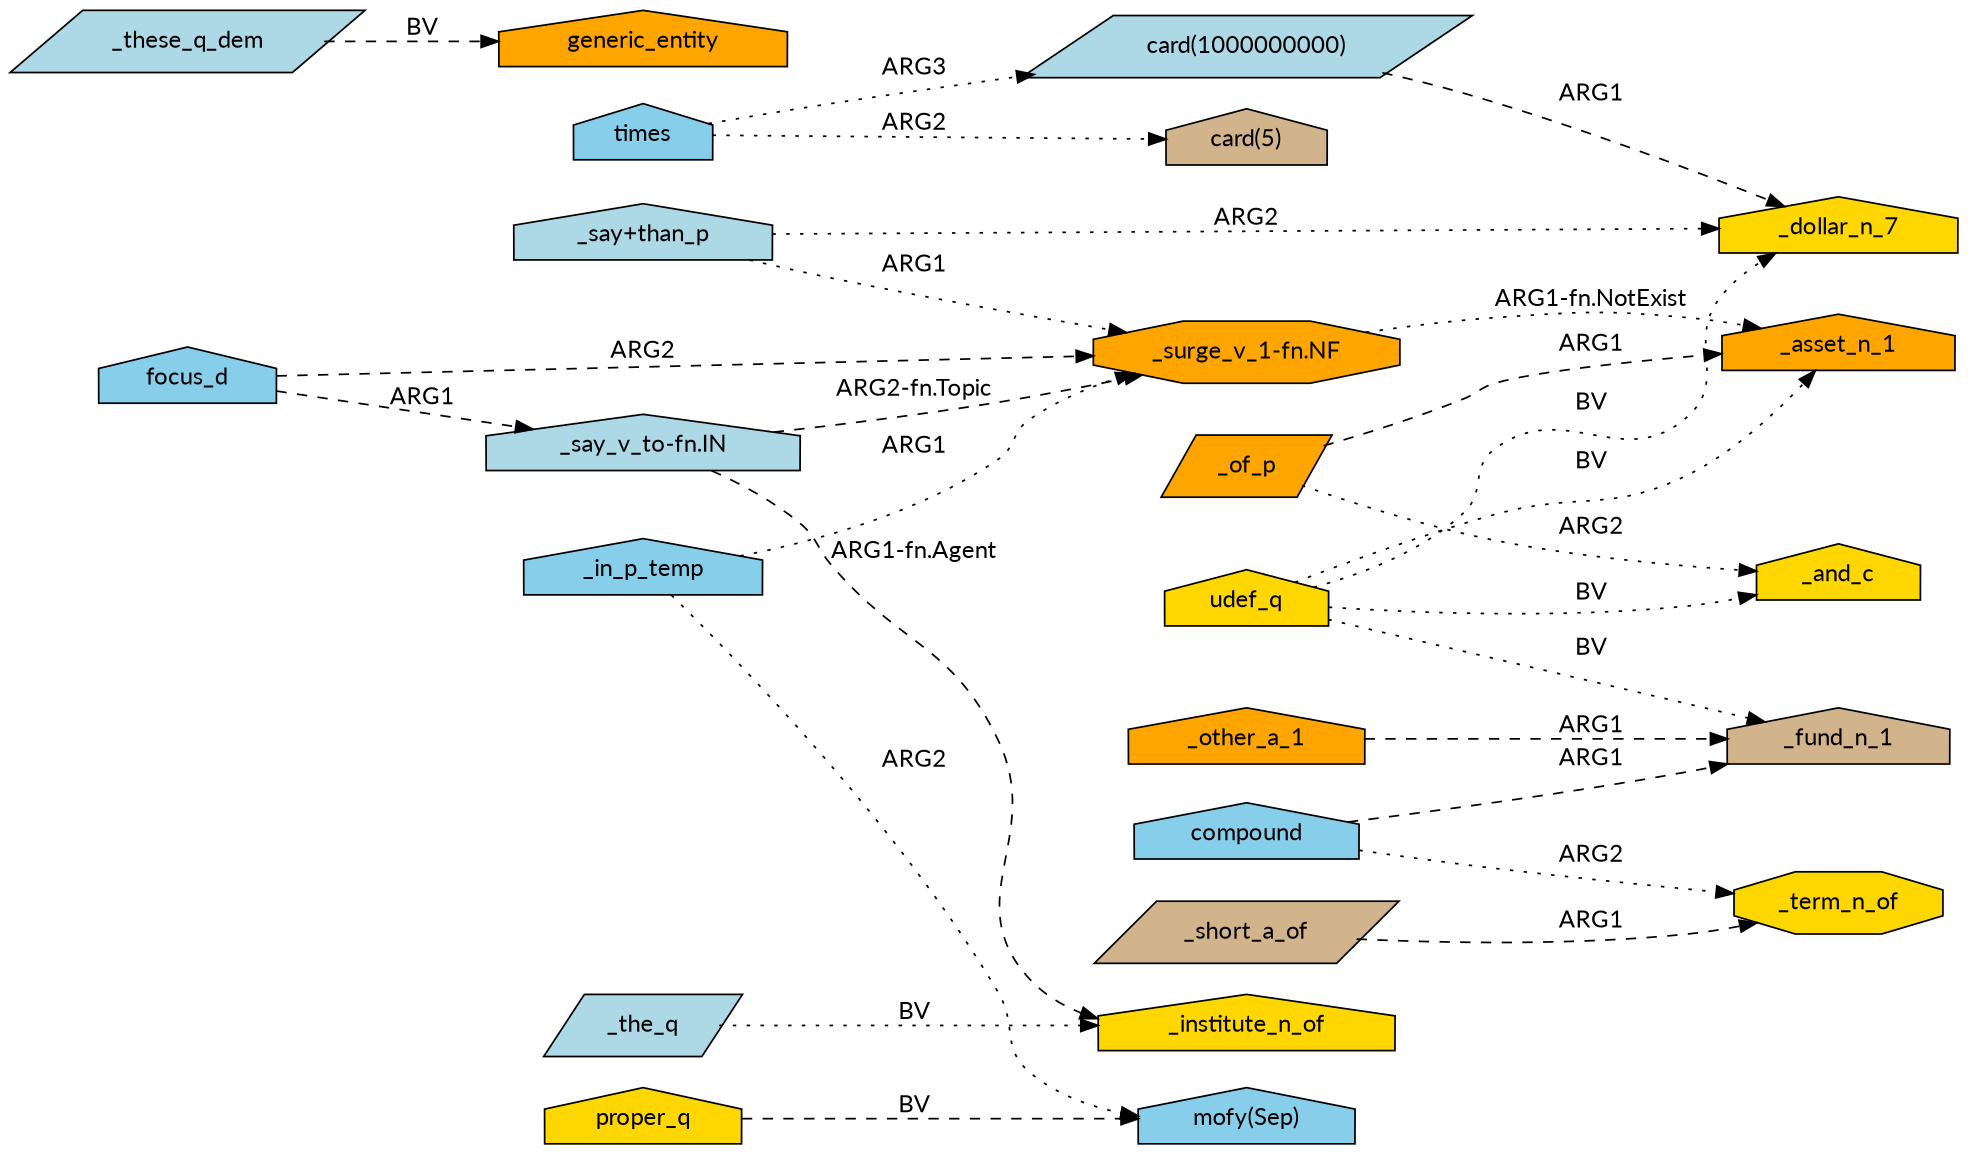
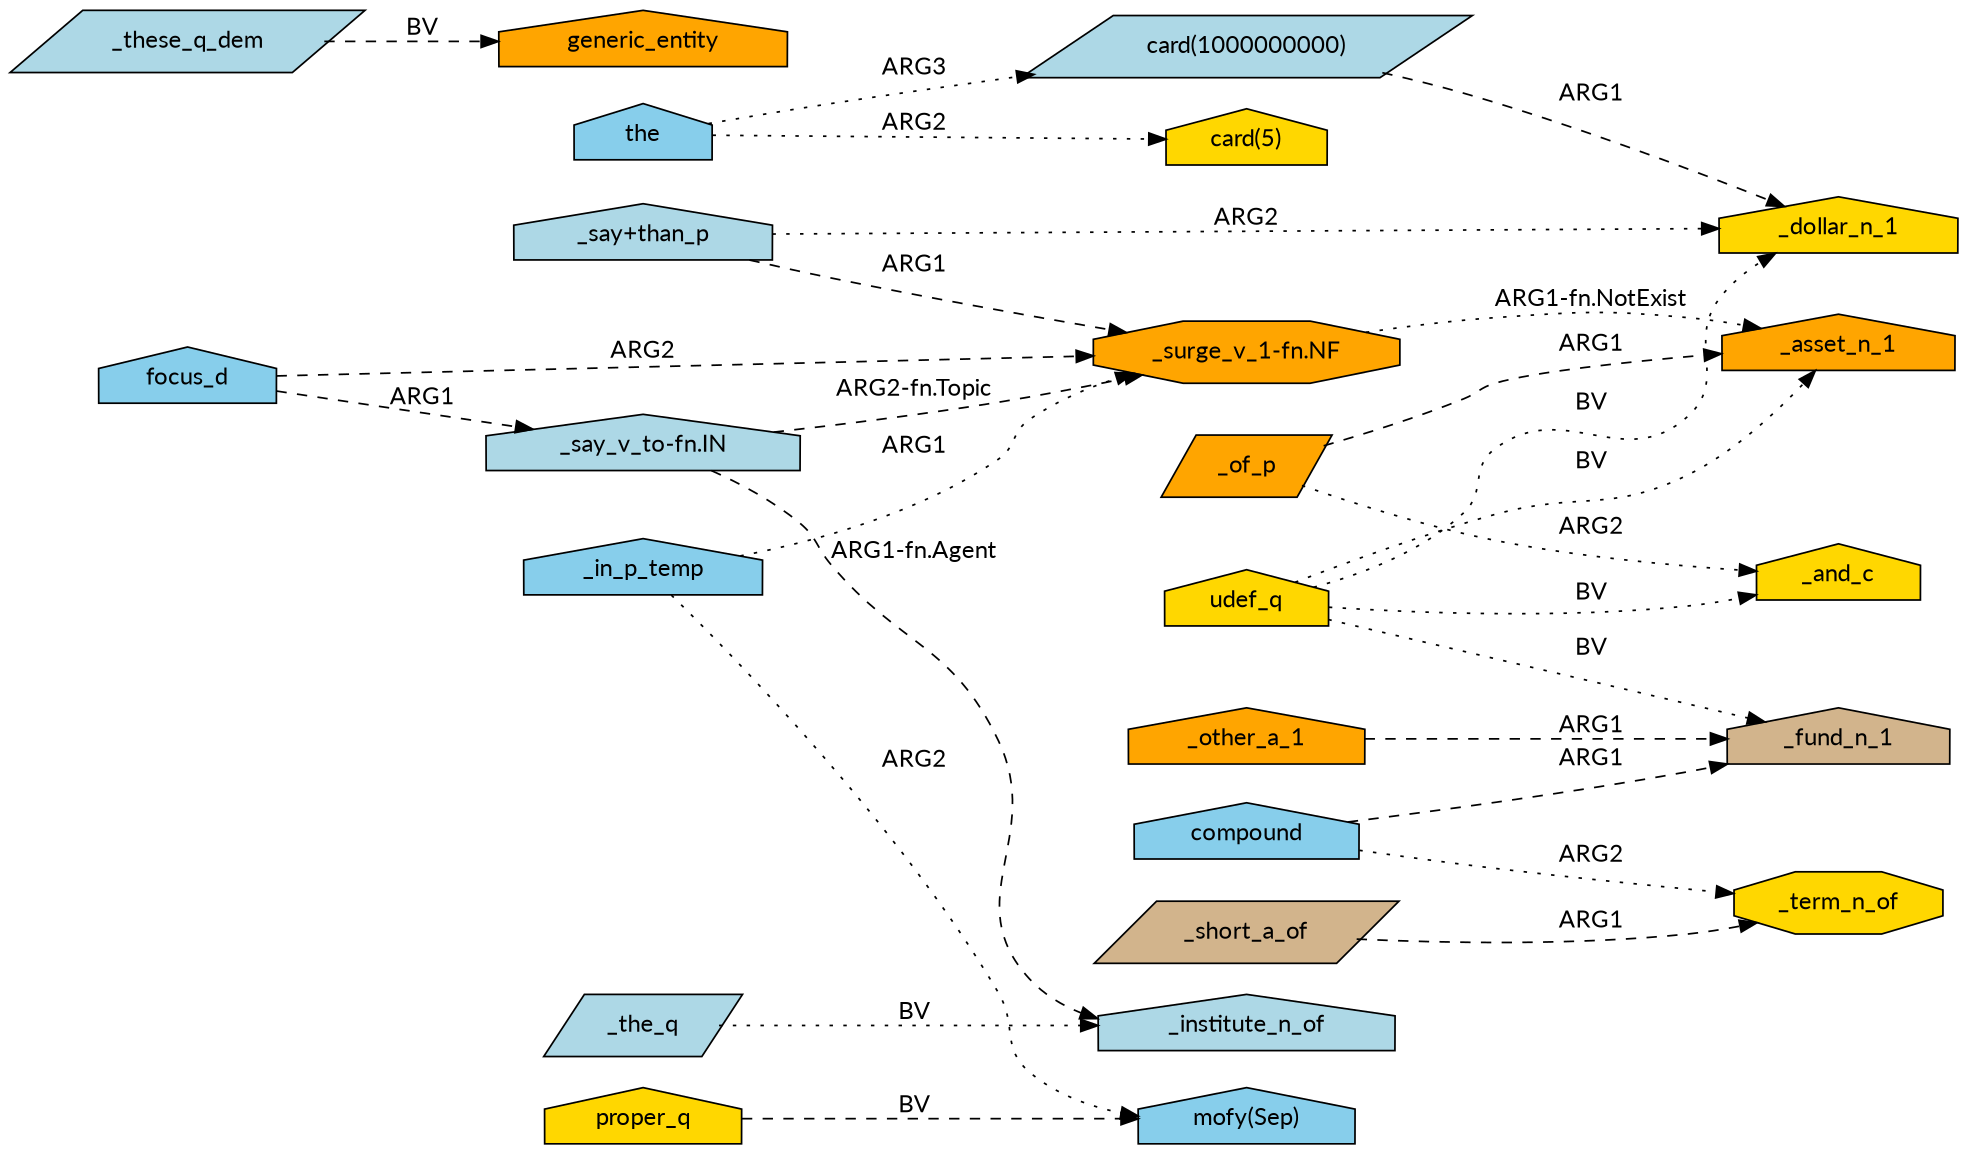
(643, 135) -> (643, 135)
(1247, 140) -> (1247, 140)
(1838, 228) -> (1838, 228)
(929, 297) -> (929, 297)
(1247, 1025) -> (1247, 1025)
